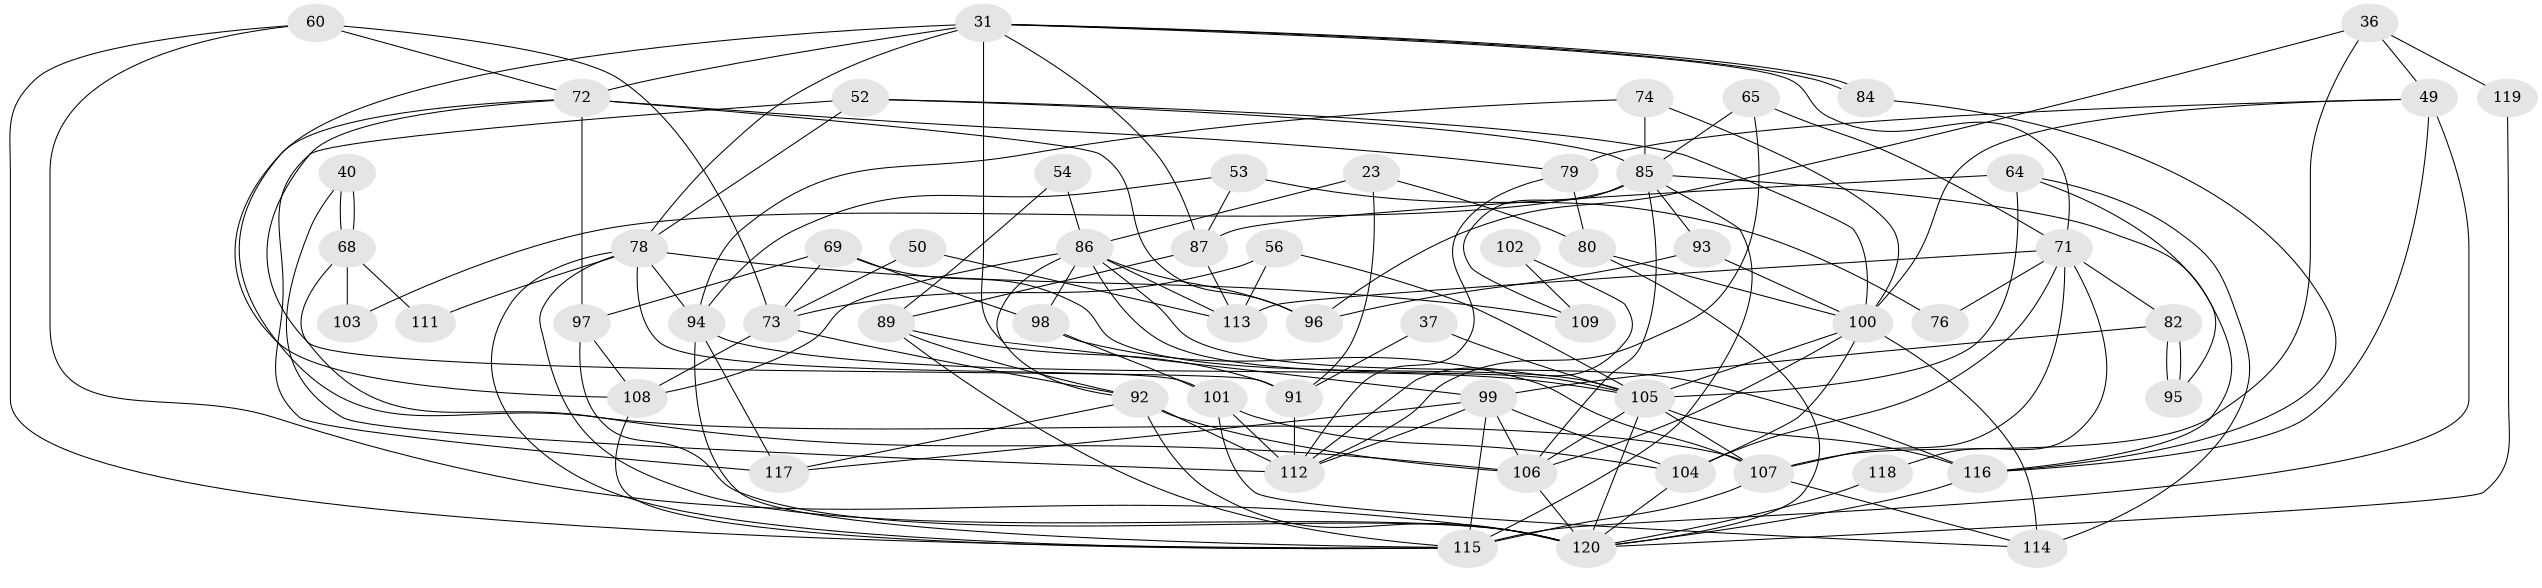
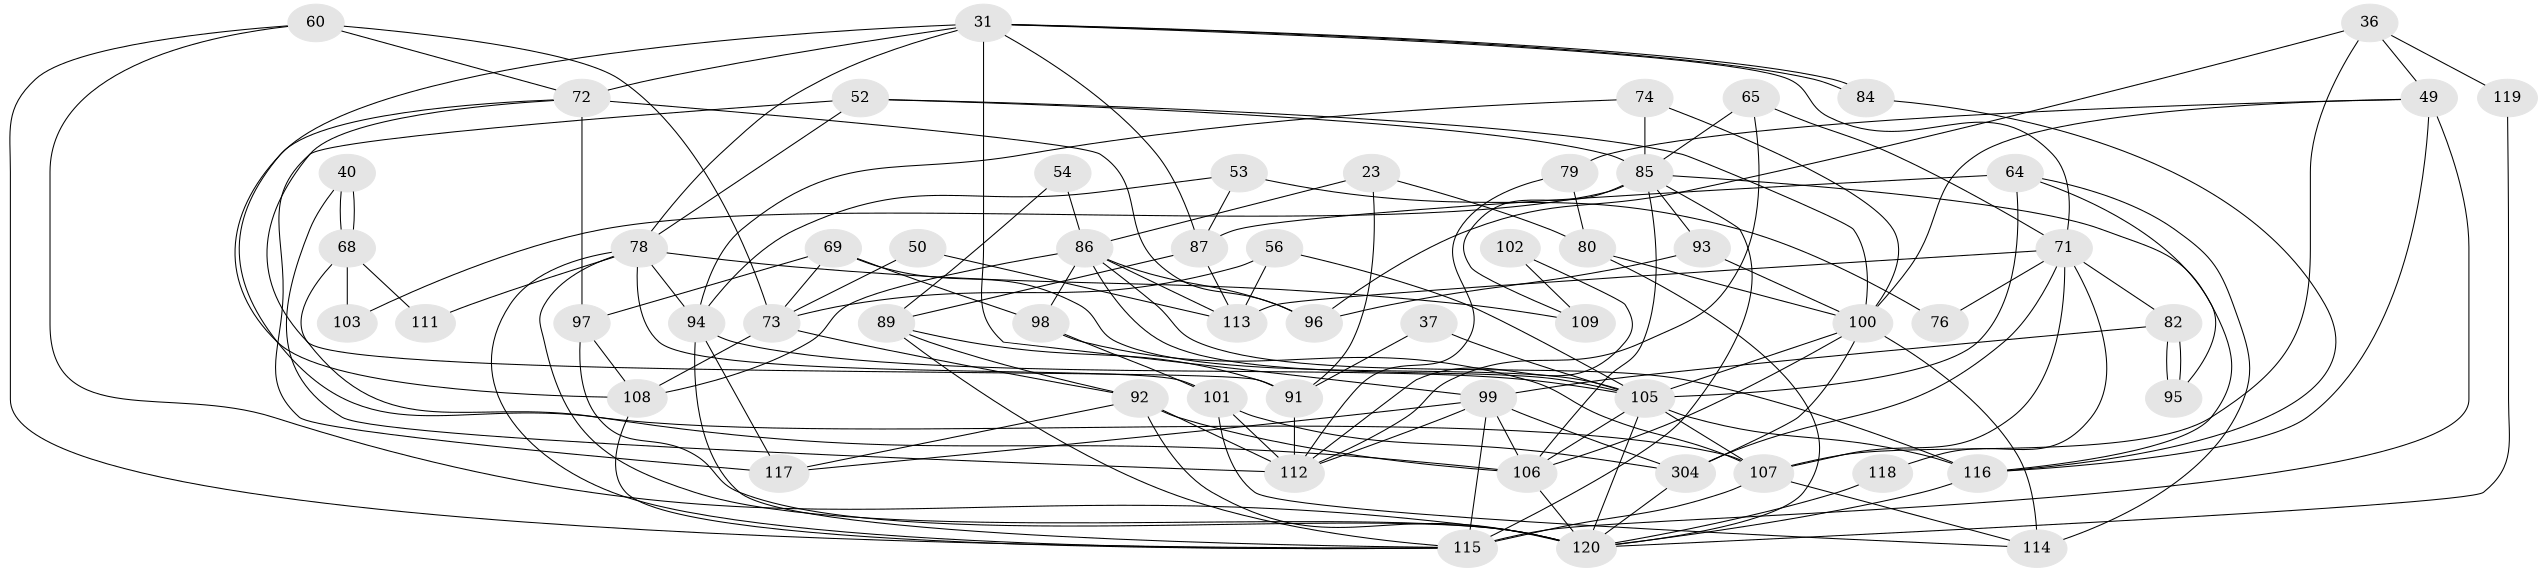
(1076, 132) -> none
(1019, 359) -> none
(1686, 474) -> (1686, 474)
